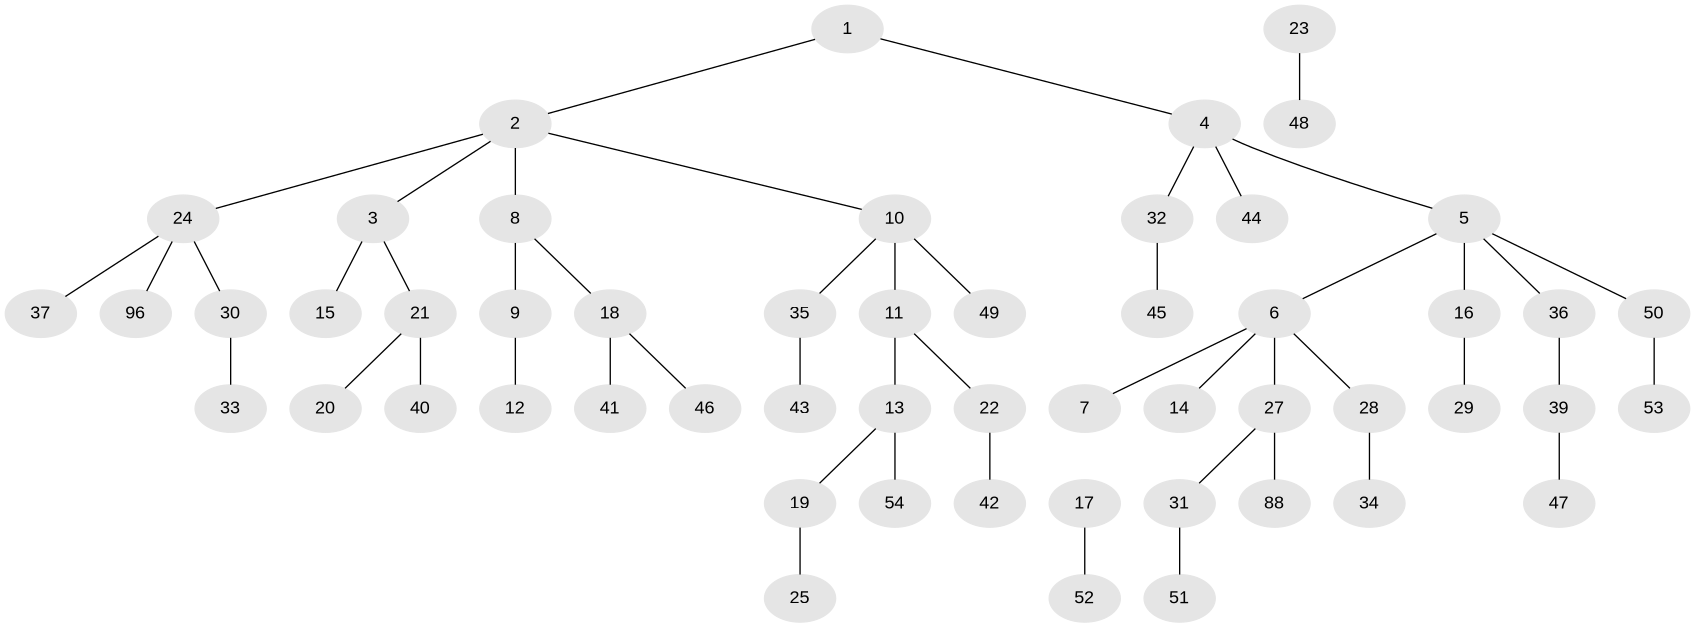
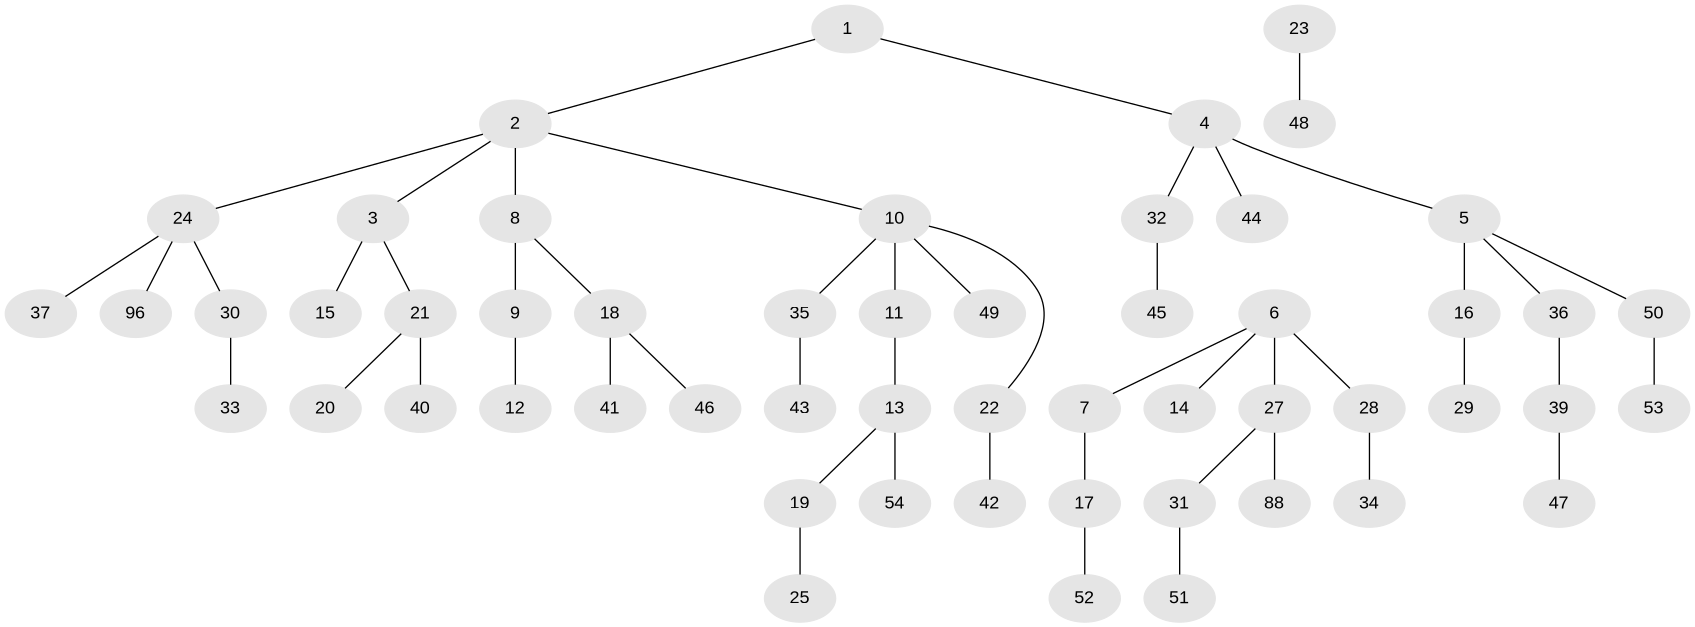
(1370, 266) -> none
(942, 361) -> (1031, 282)
none -> (1085, 456)
